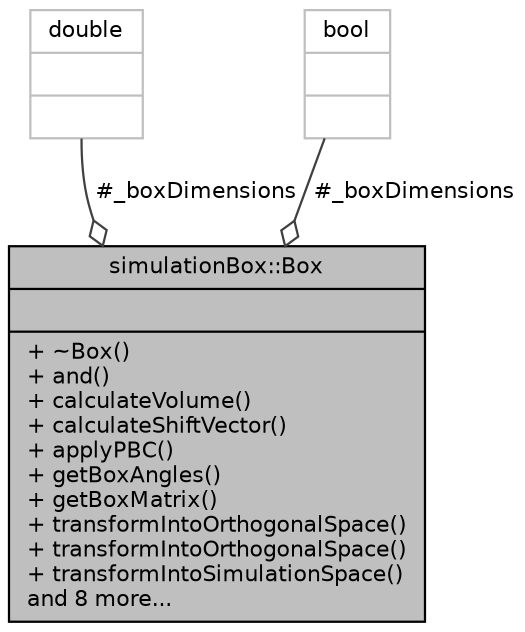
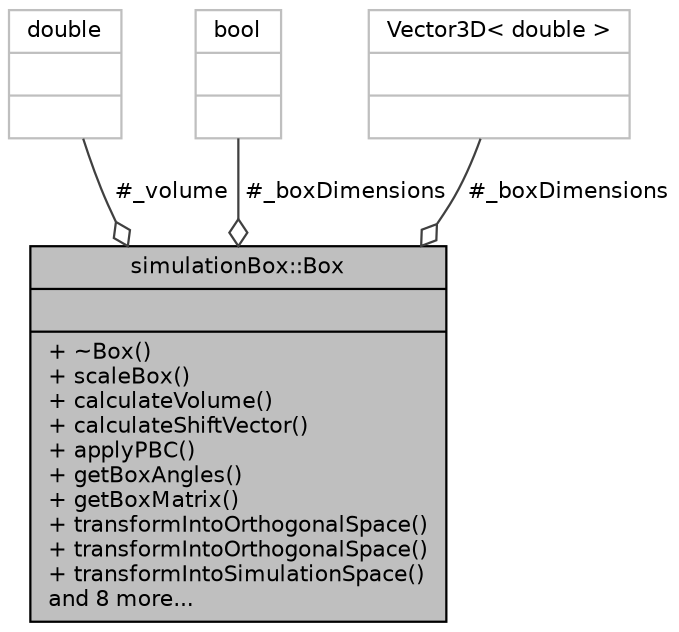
none -> (499, 74)
(193, 192) -> (169, 192)
(69, 377) -> (120, 377)
